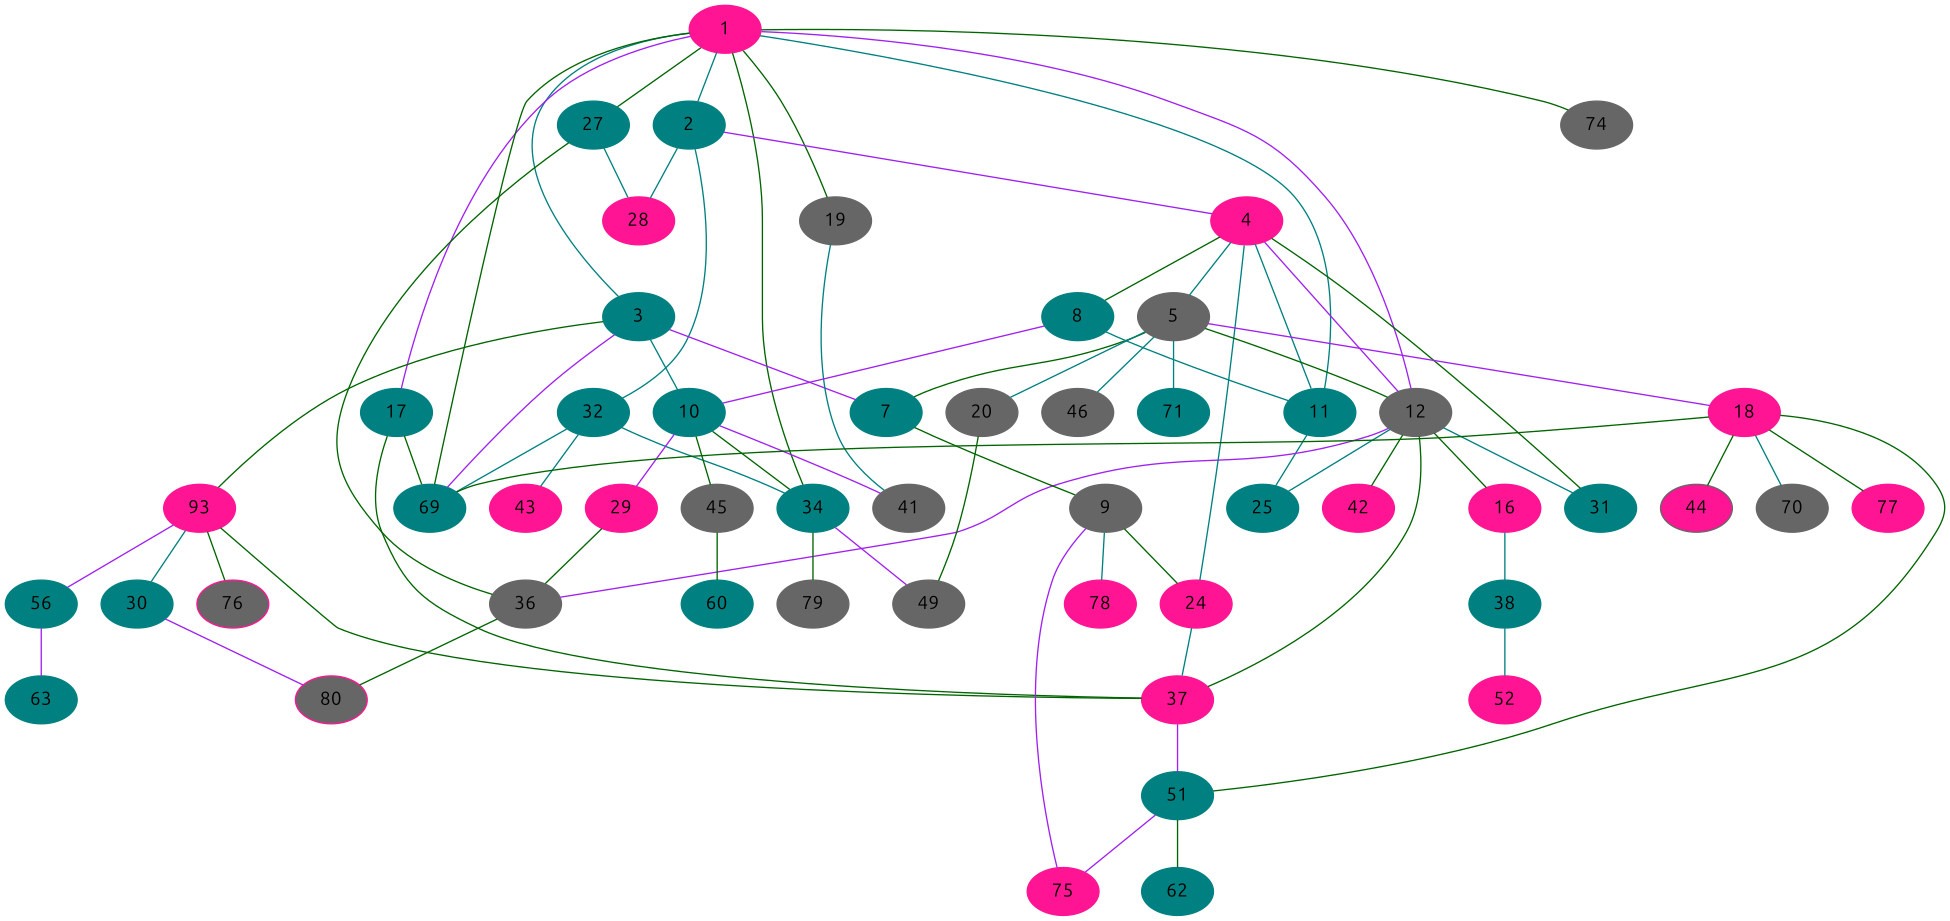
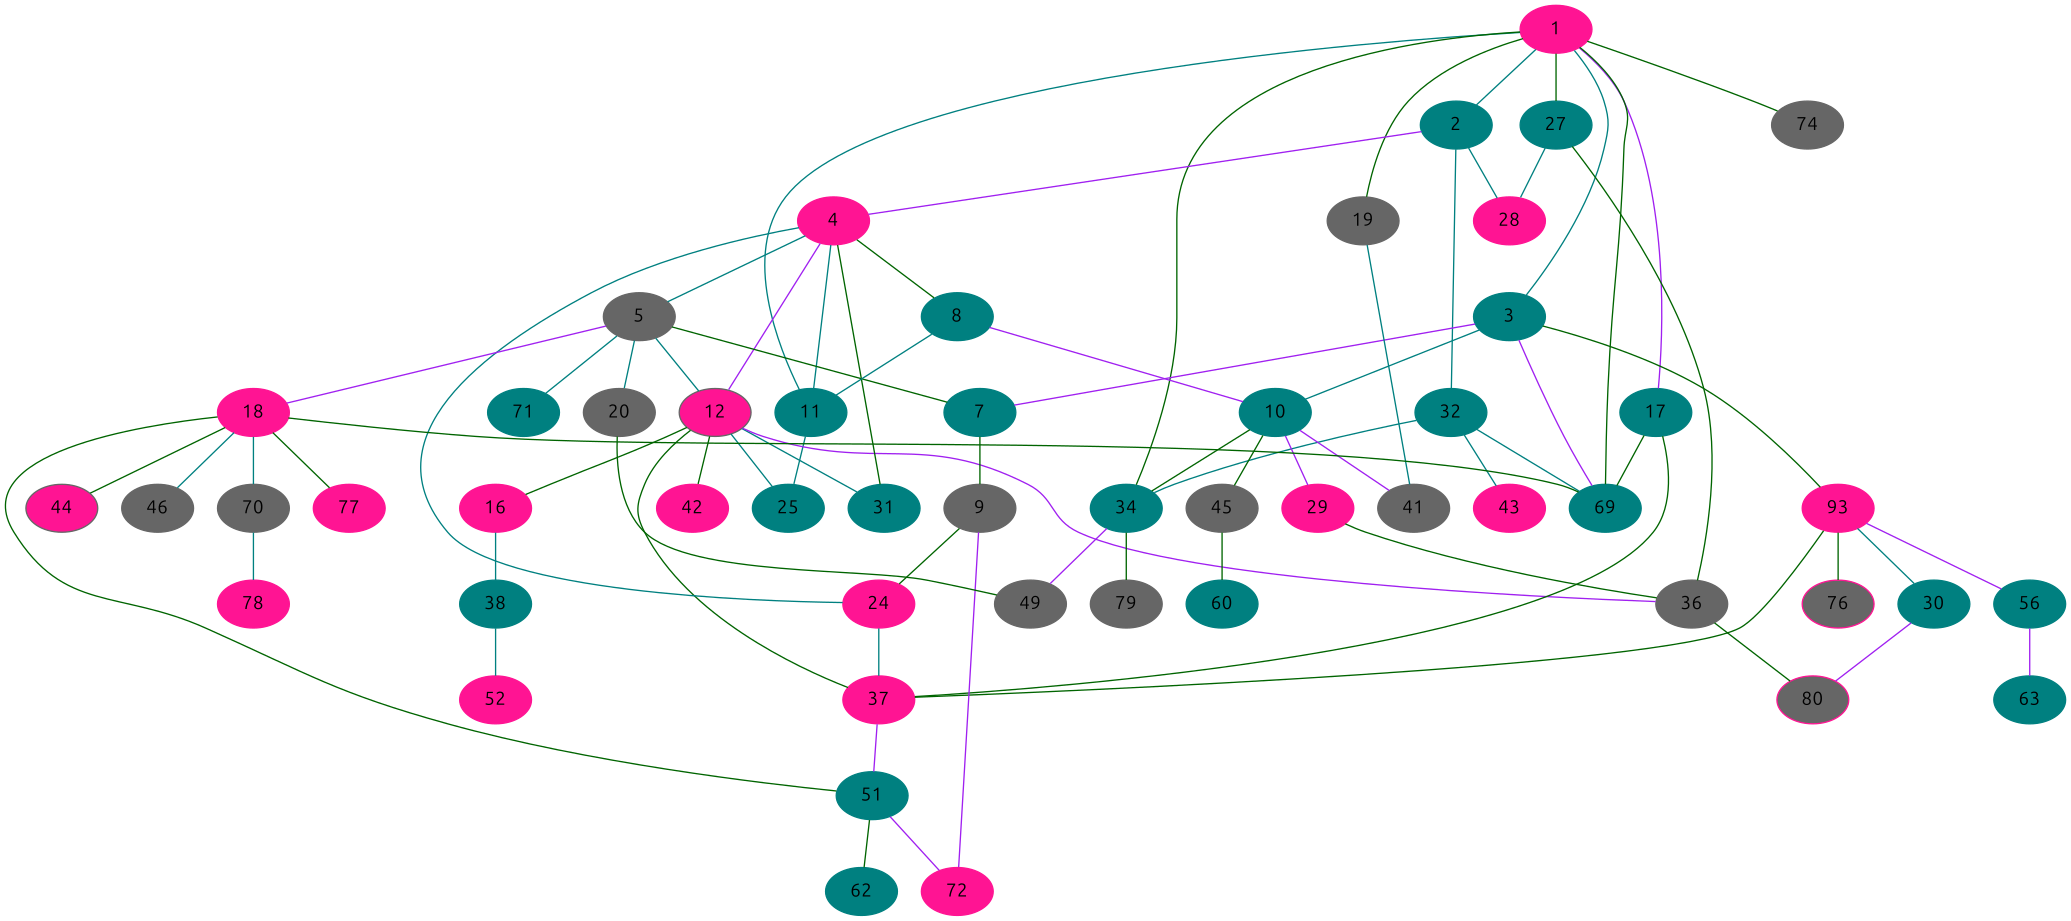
(1161, 99) -> none
(1288, 358) -> (677, 365)
(1126, 364) -> (206, 460)
(1416, 412) -> (715, 412)
(1103, 556) -> (253, 556)
(1063, 891) -> (957, 891)
